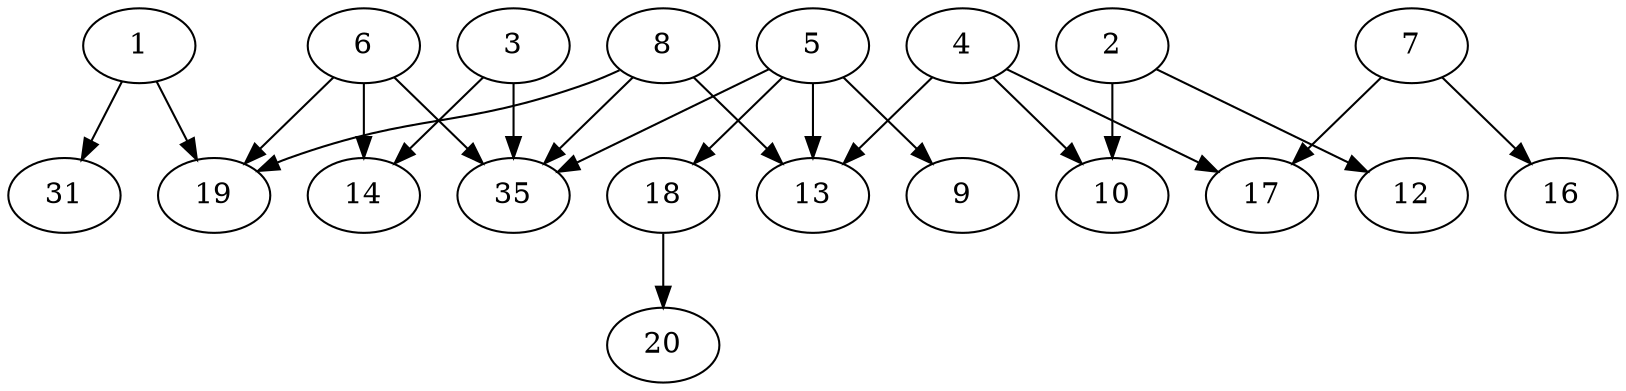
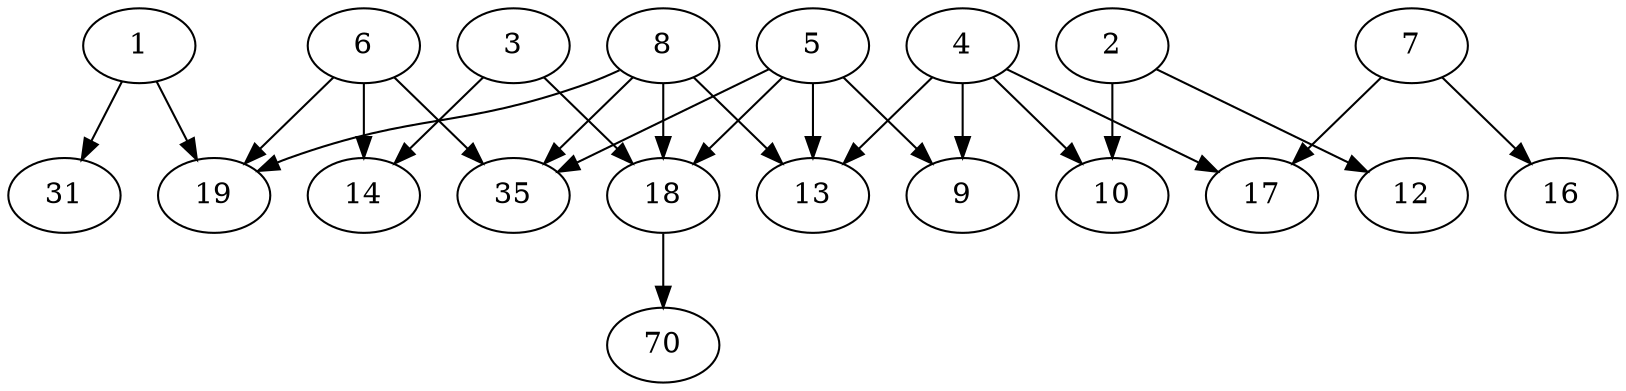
none -> (663, 106)
none -> (963, 110)
(514, 120) -> (579, 111)
(663, 345) -> (663, 345)
